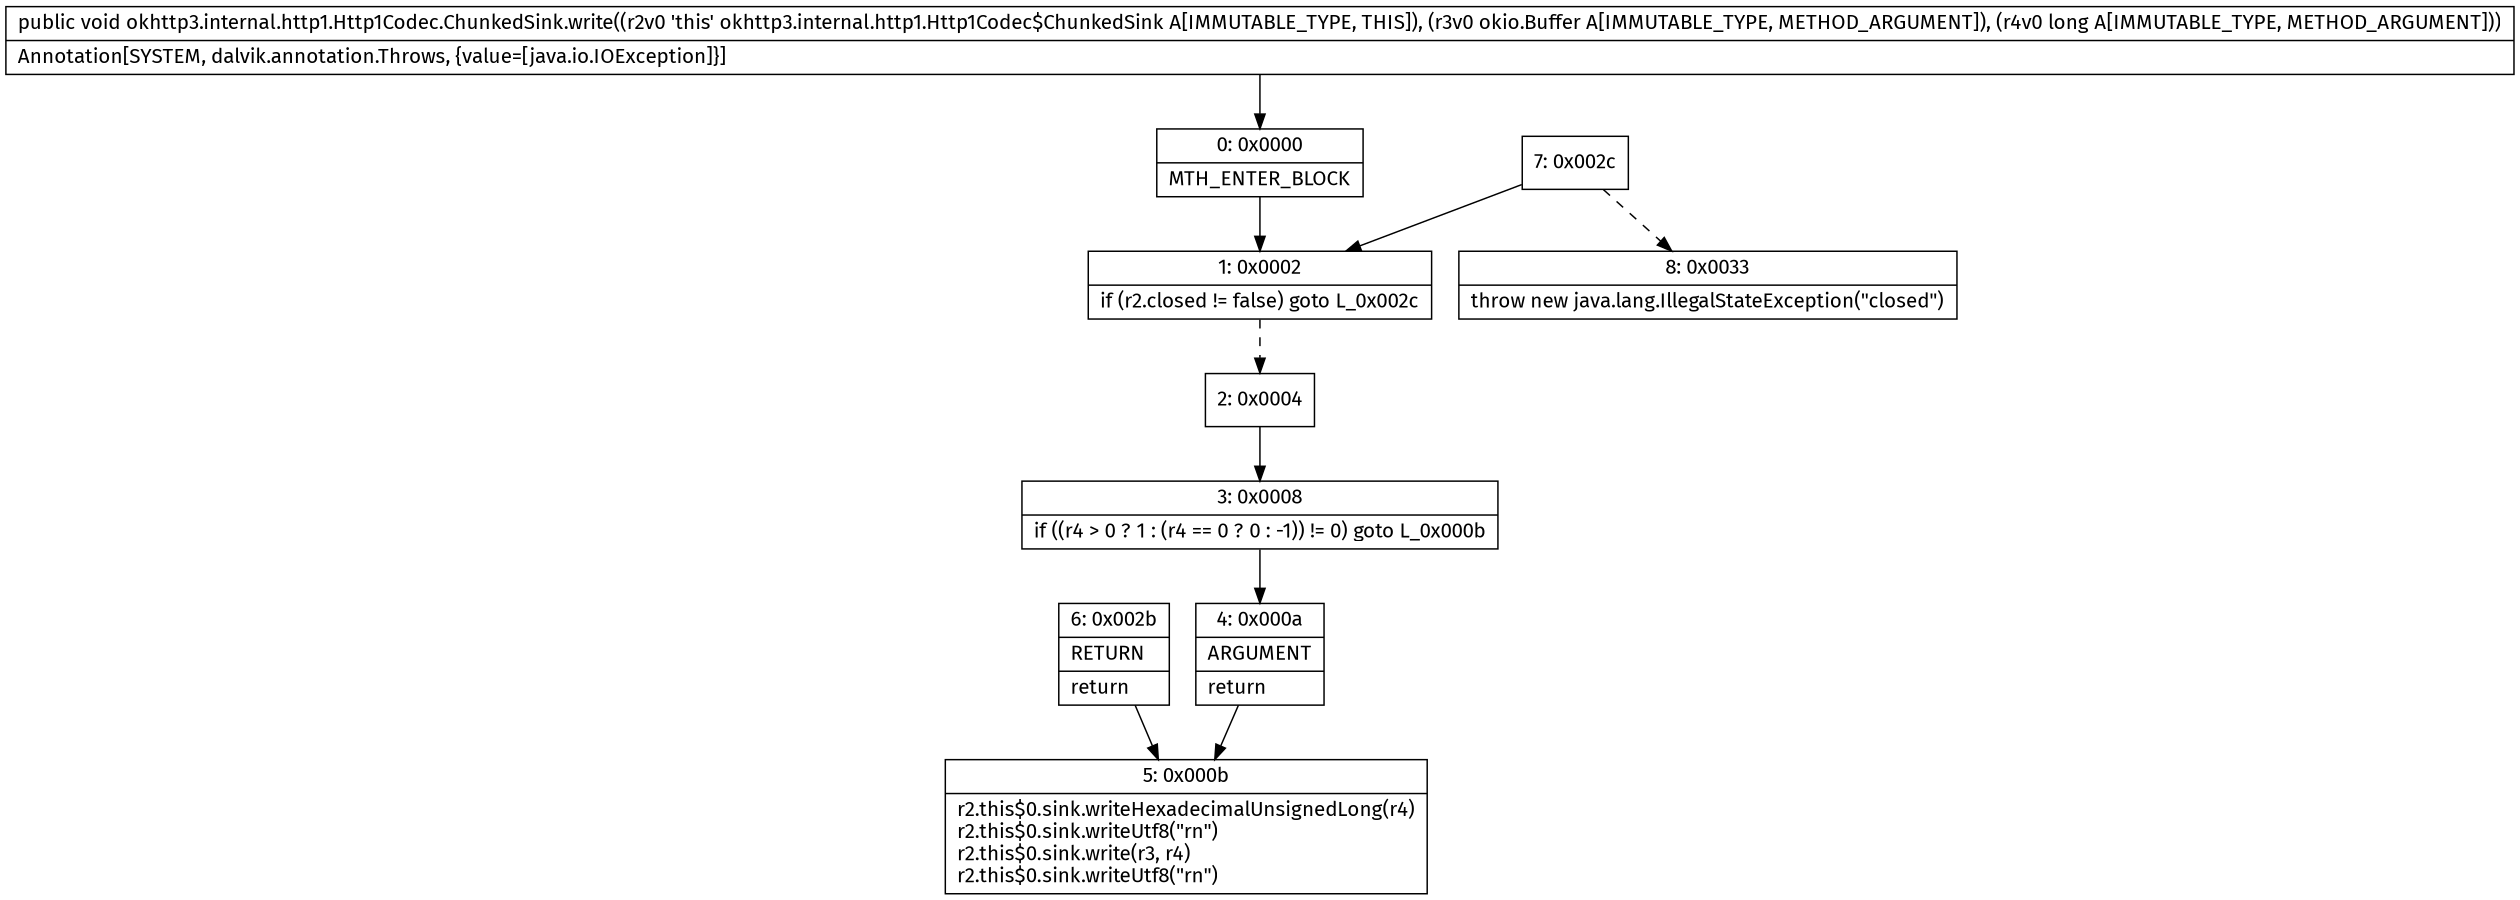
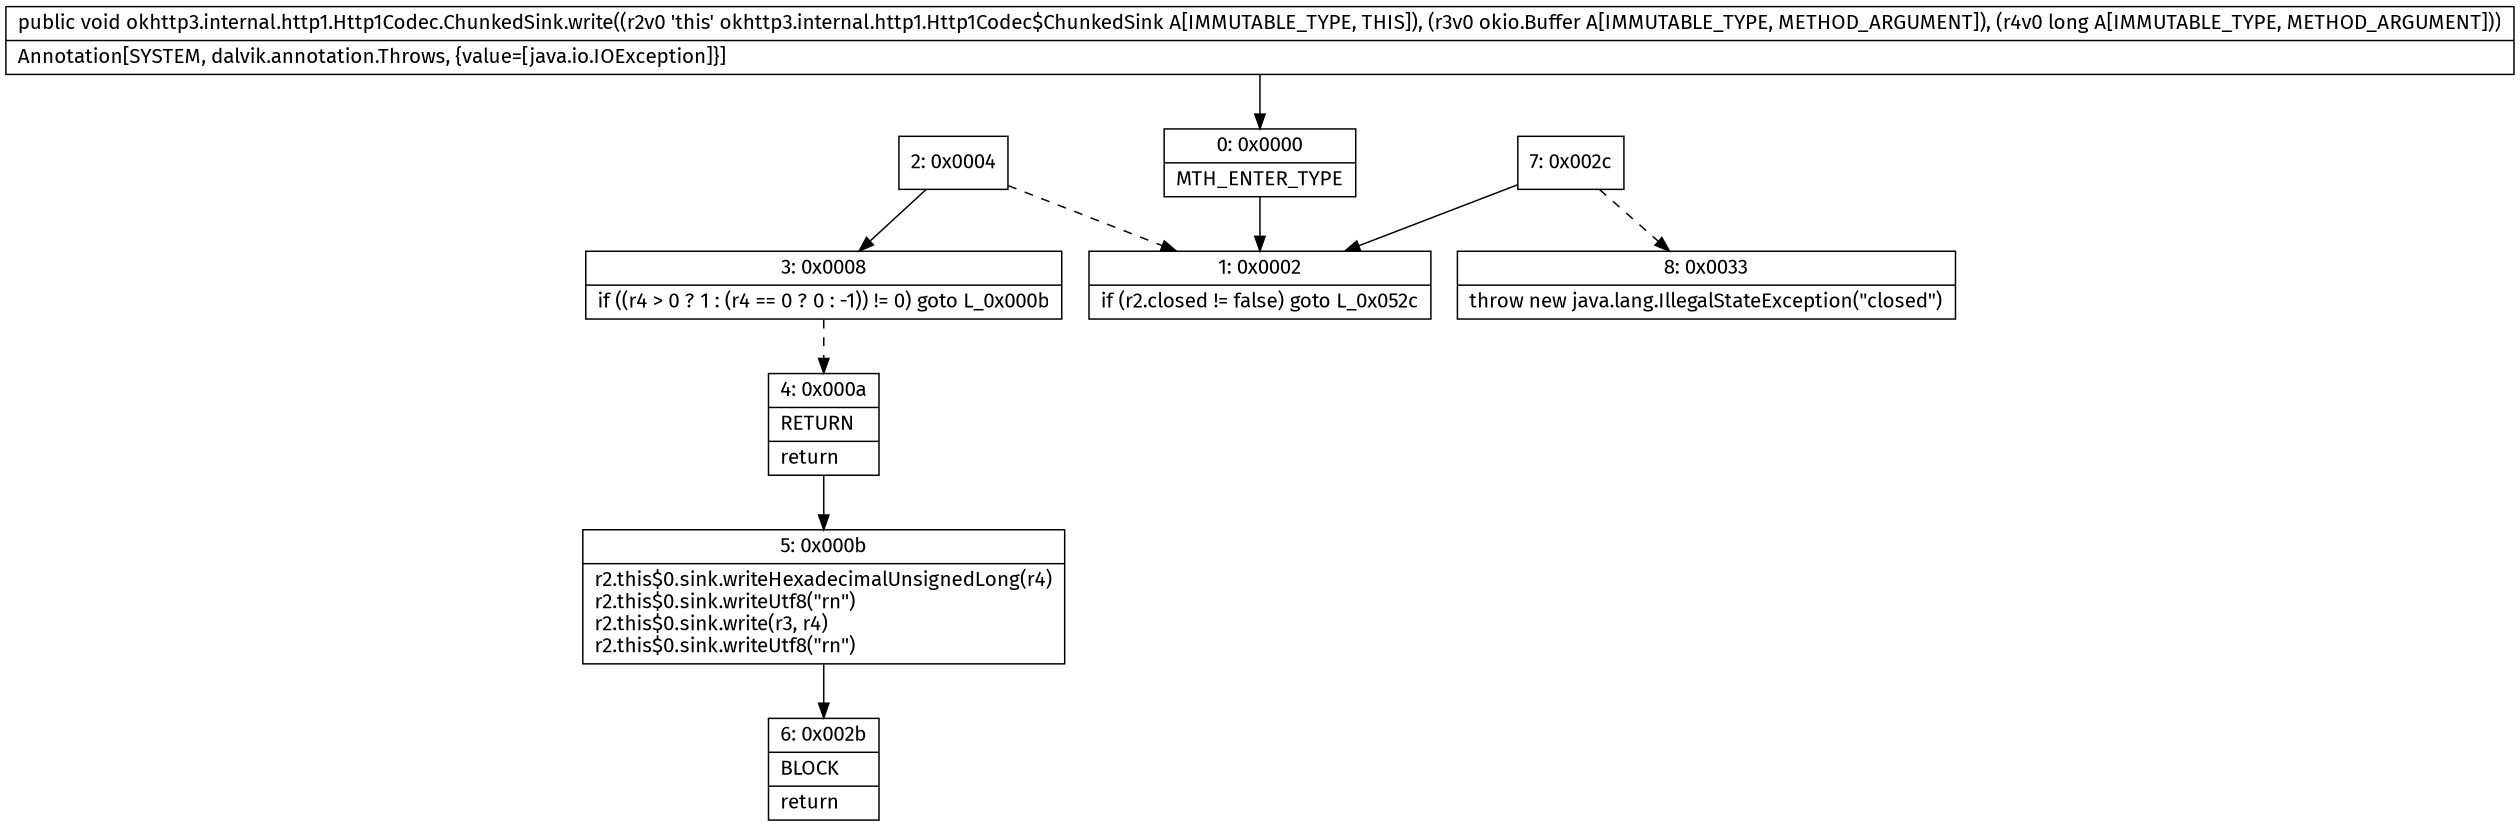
(1260, 179) -> (1260, 179)
(1260, 301) -> (1260, 301)
(1260, 339) -> (1085, 216)
(1260, 569) -> (824, 339)
(1108, 654) -> (810, 768)
(1260, 654) -> (818, 424)
(1144, 726) -> (824, 684)
